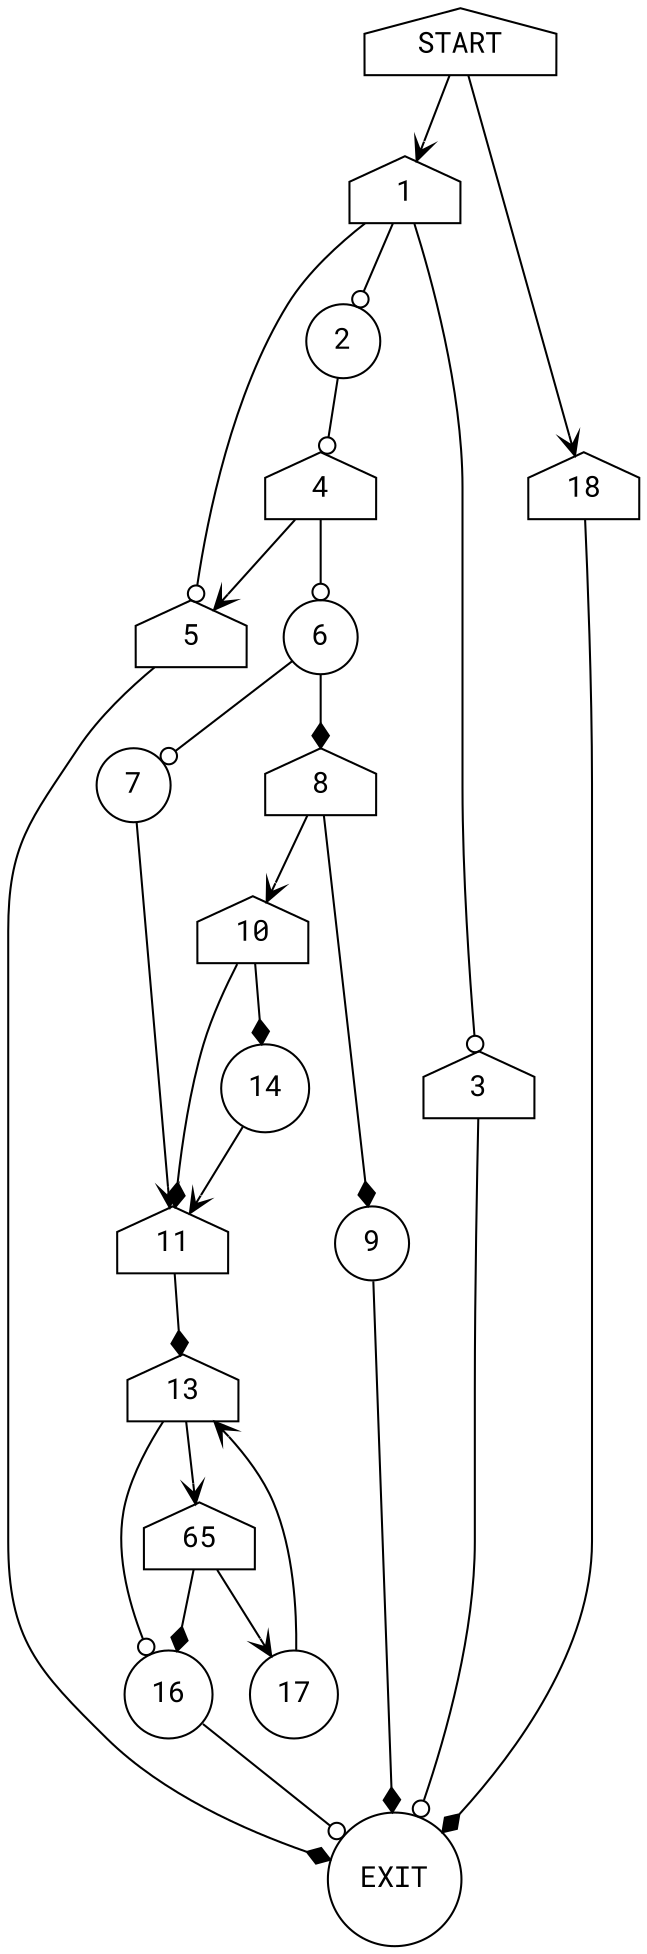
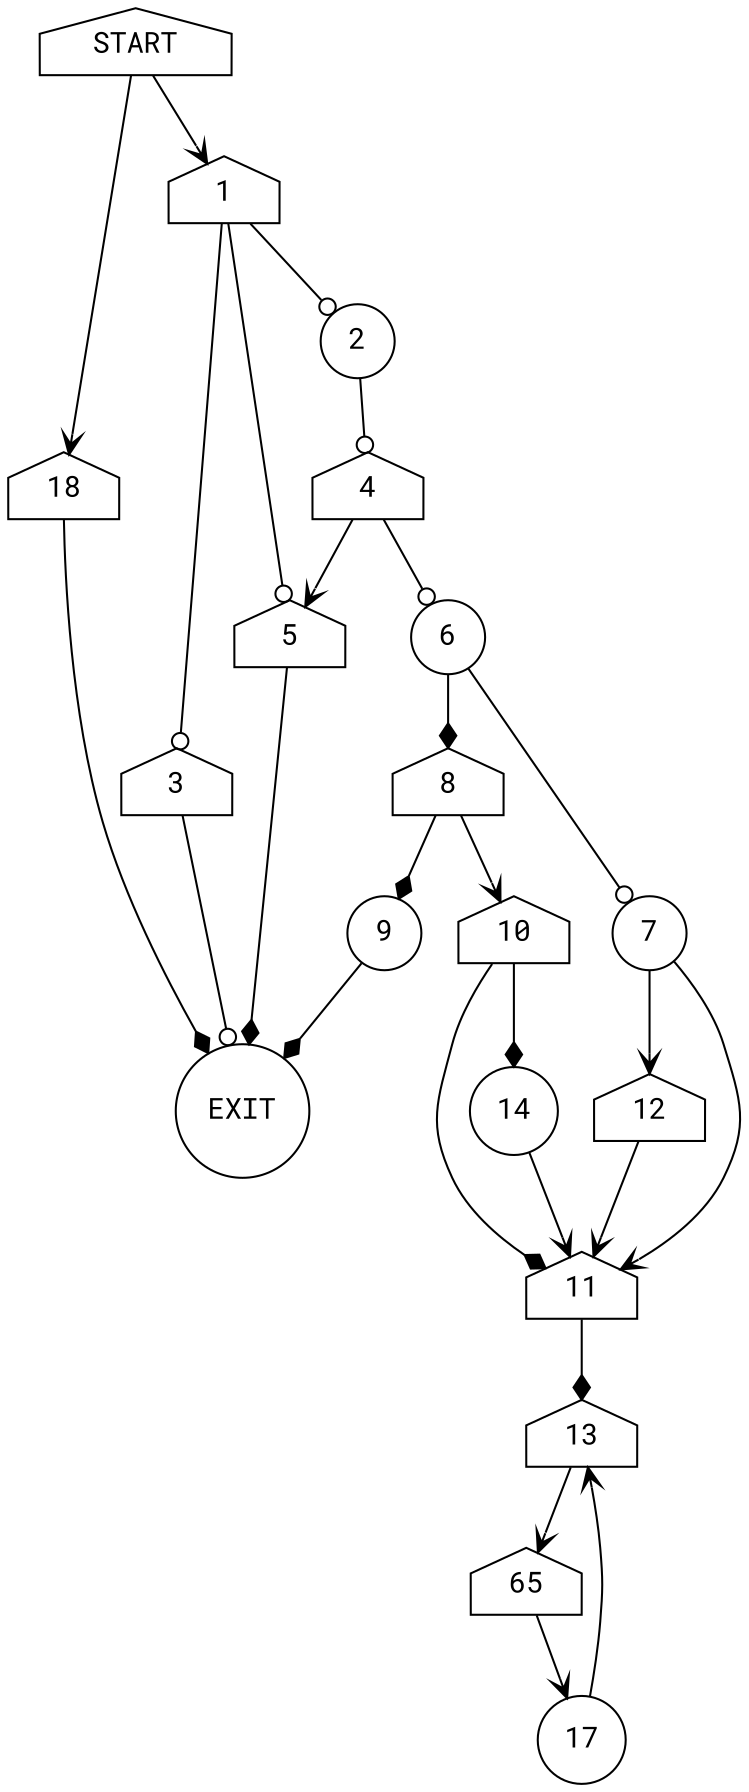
none -> (650, 1111)
(169, 1694) -> none
